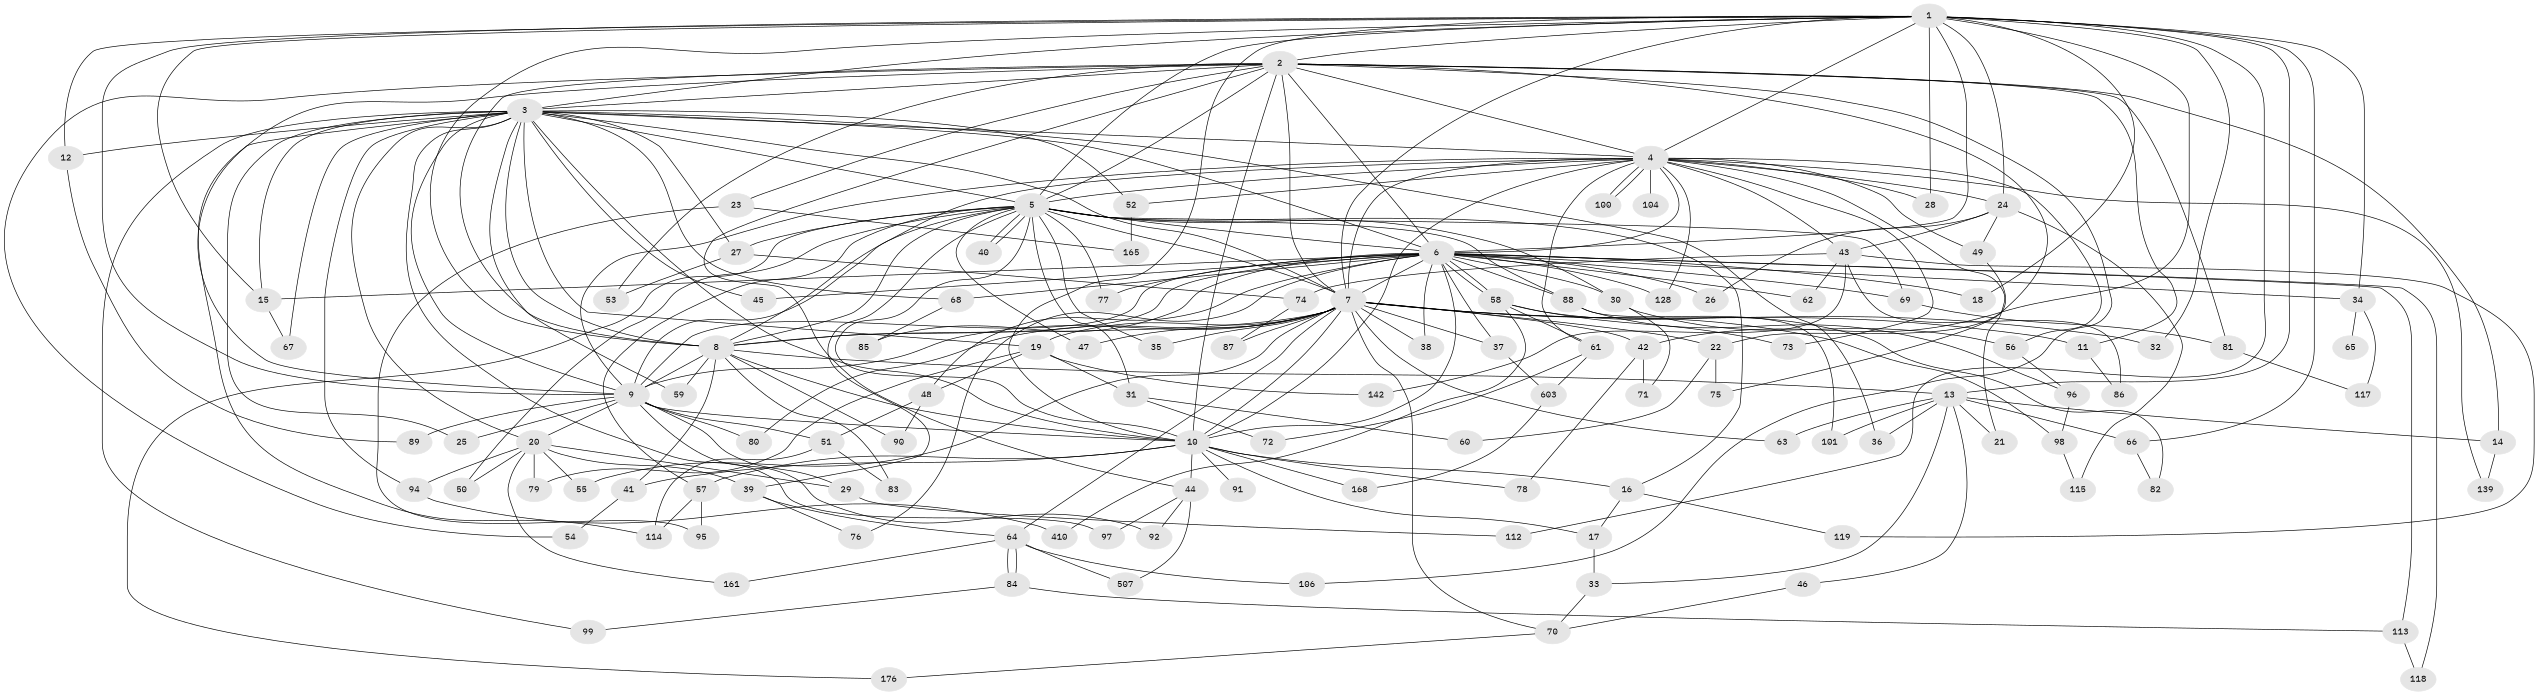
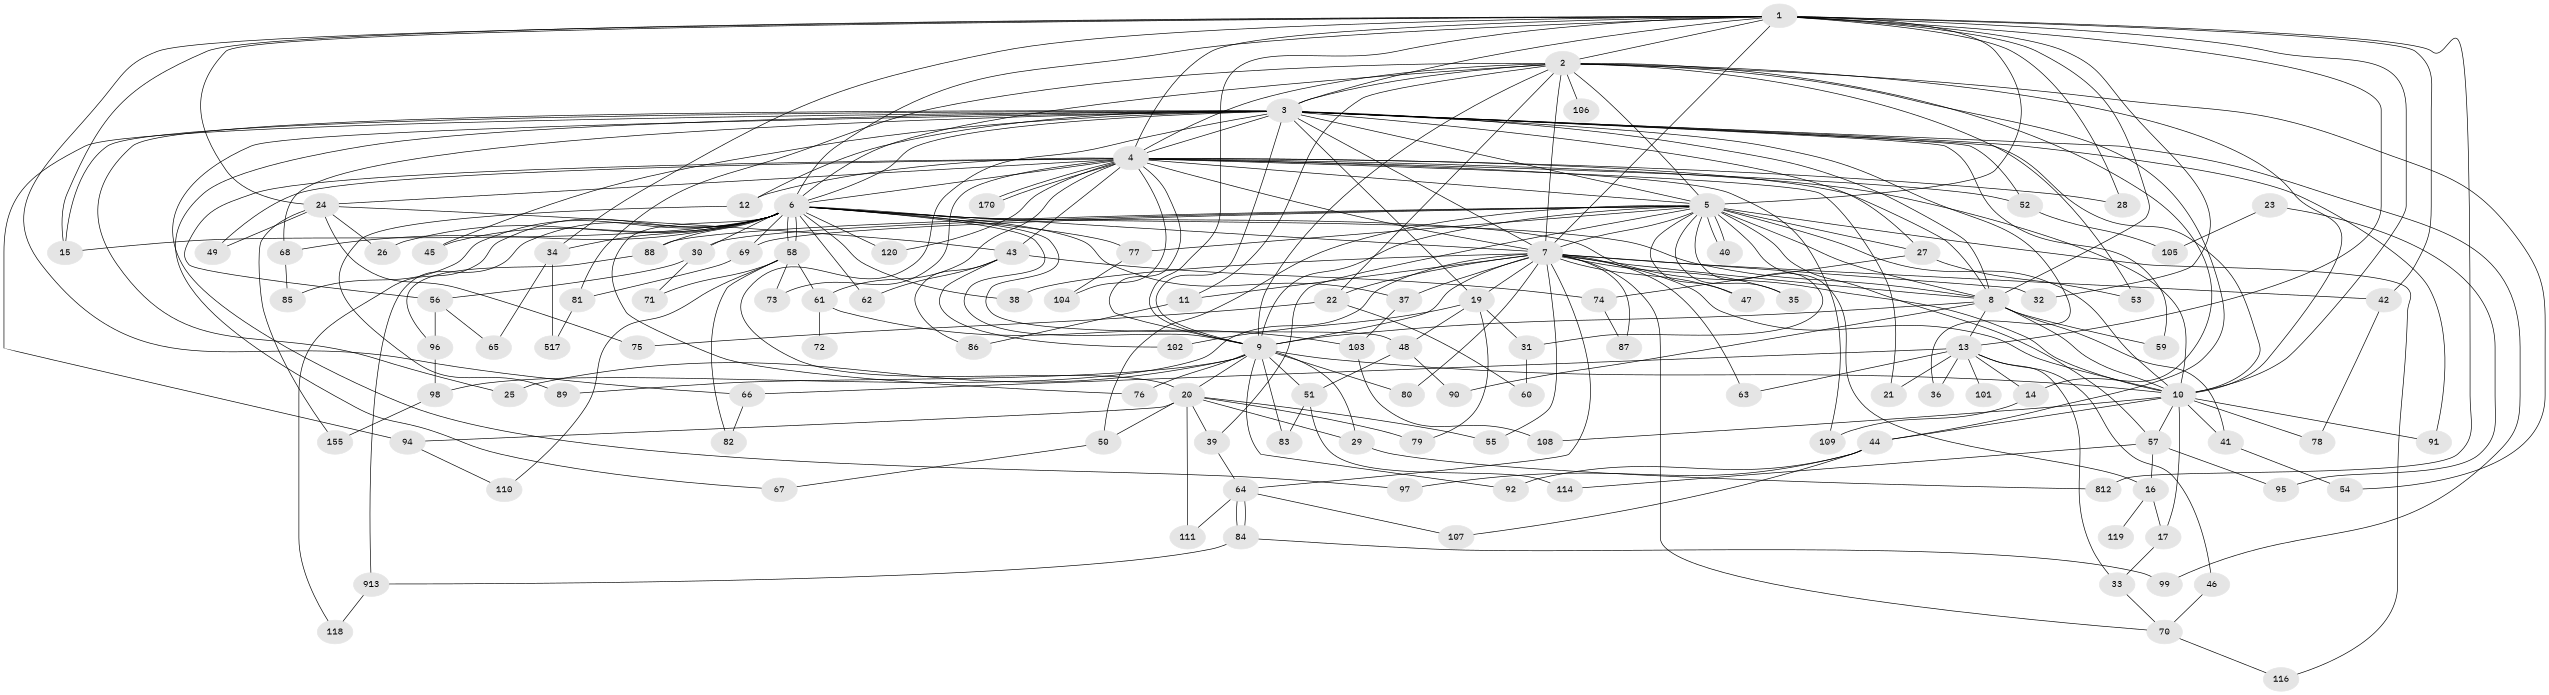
(951, 23) -> (934, 165)
(581, 85) -> none
(1003, 119) -> none
(1603, 205) -> (987, 205)
(1234, 232) -> none
(1131, 253) -> (2170, 253)
none -> (1103, 274)
(1663, 300) -> (889, 253)
(1978, 300) -> none
(276, 324) -> (963, 463)
none -> (464, 324)
(1822, 349) -> none
(1904, 349) -> (463, 289)
(218, 358) -> (2021, 146)
(1643, 371) -> (721, 277)
(1376, 395) -> (1175, 348)
(1549, 395) -> (1357, 348)
(2363, 395) -> (552, 348)
(2534, 411) -> none
(810, 417) -> (1272, 395)
(1200, 419) -> none
(1399, 468) -> (2152, 469)
(1360, 490) -> (1545, 442)
(2078, 490) -> (335, 442)
(2485, 490) -> (1828, 442)
(803, 514) -> (1199, 371)
(1060, 537) -> (504, 490)
(1514, 537) -> (2103, 490)
(1163, 574) -> none
(732, 585) -> (1188, 537)
(1125, 585) -> (1456, 537)
(2401, 632) -> (371, 585)
(889, 679) -> (2281, 679)
